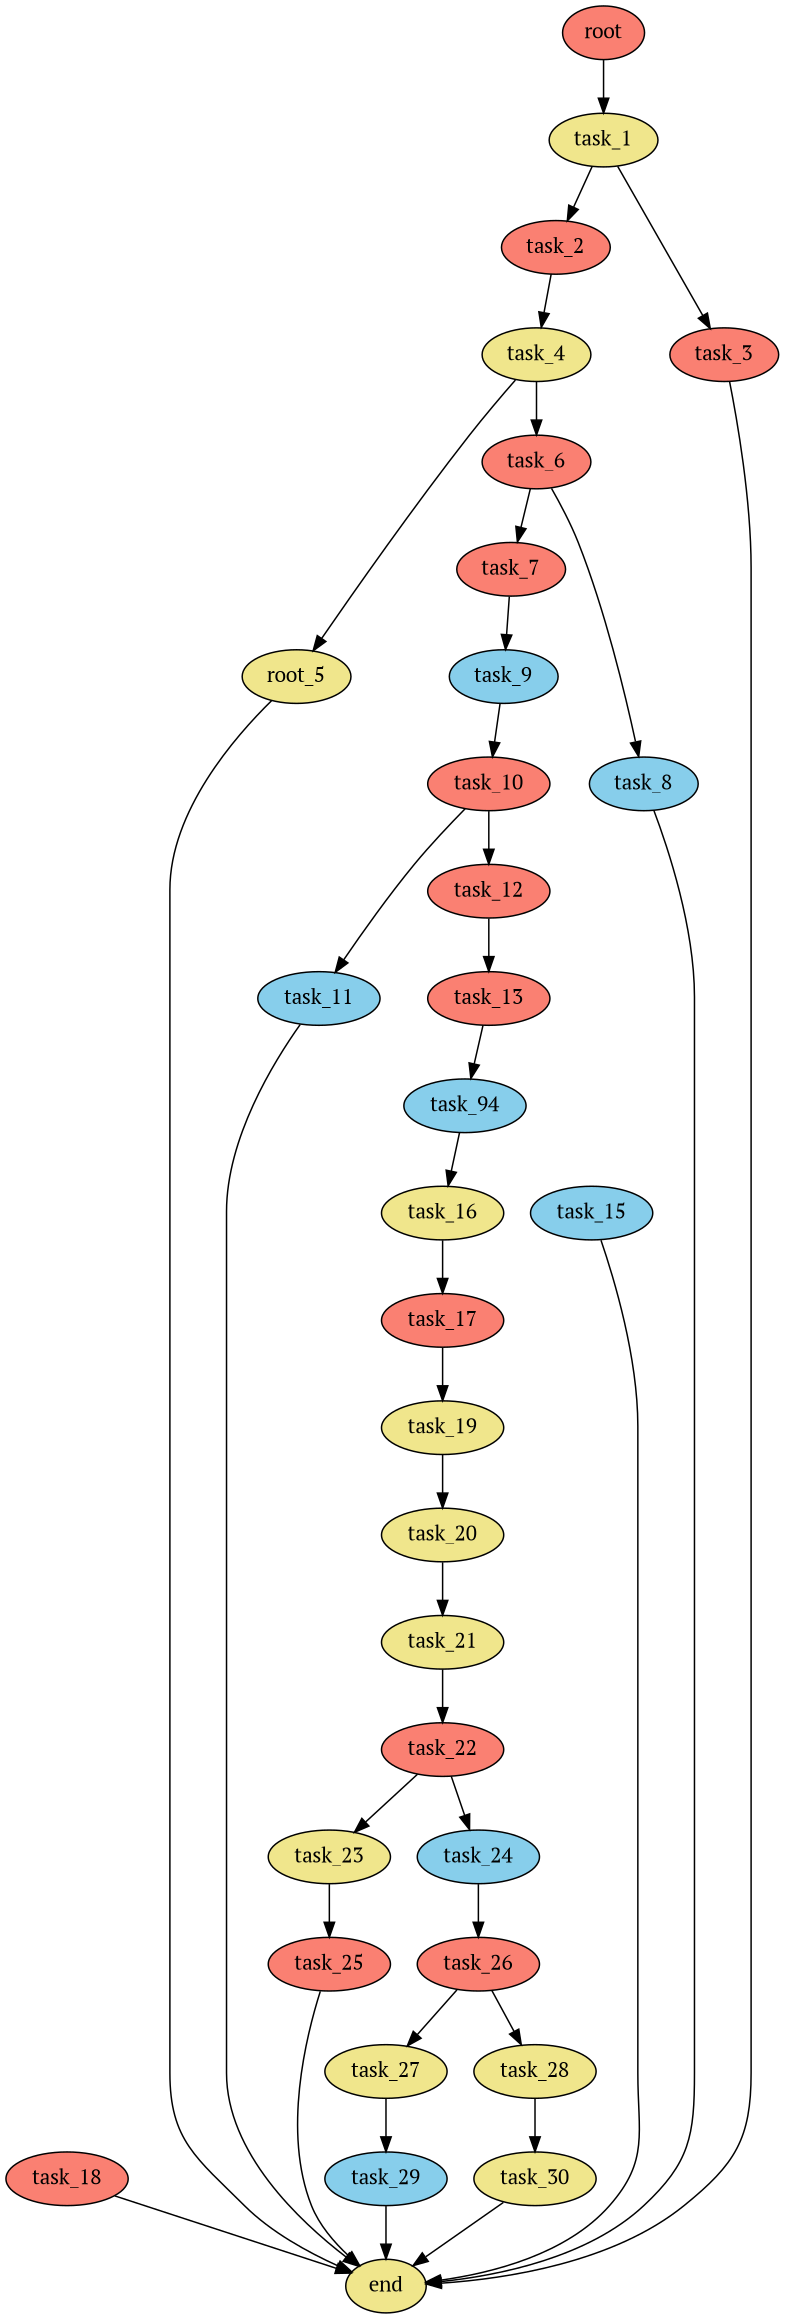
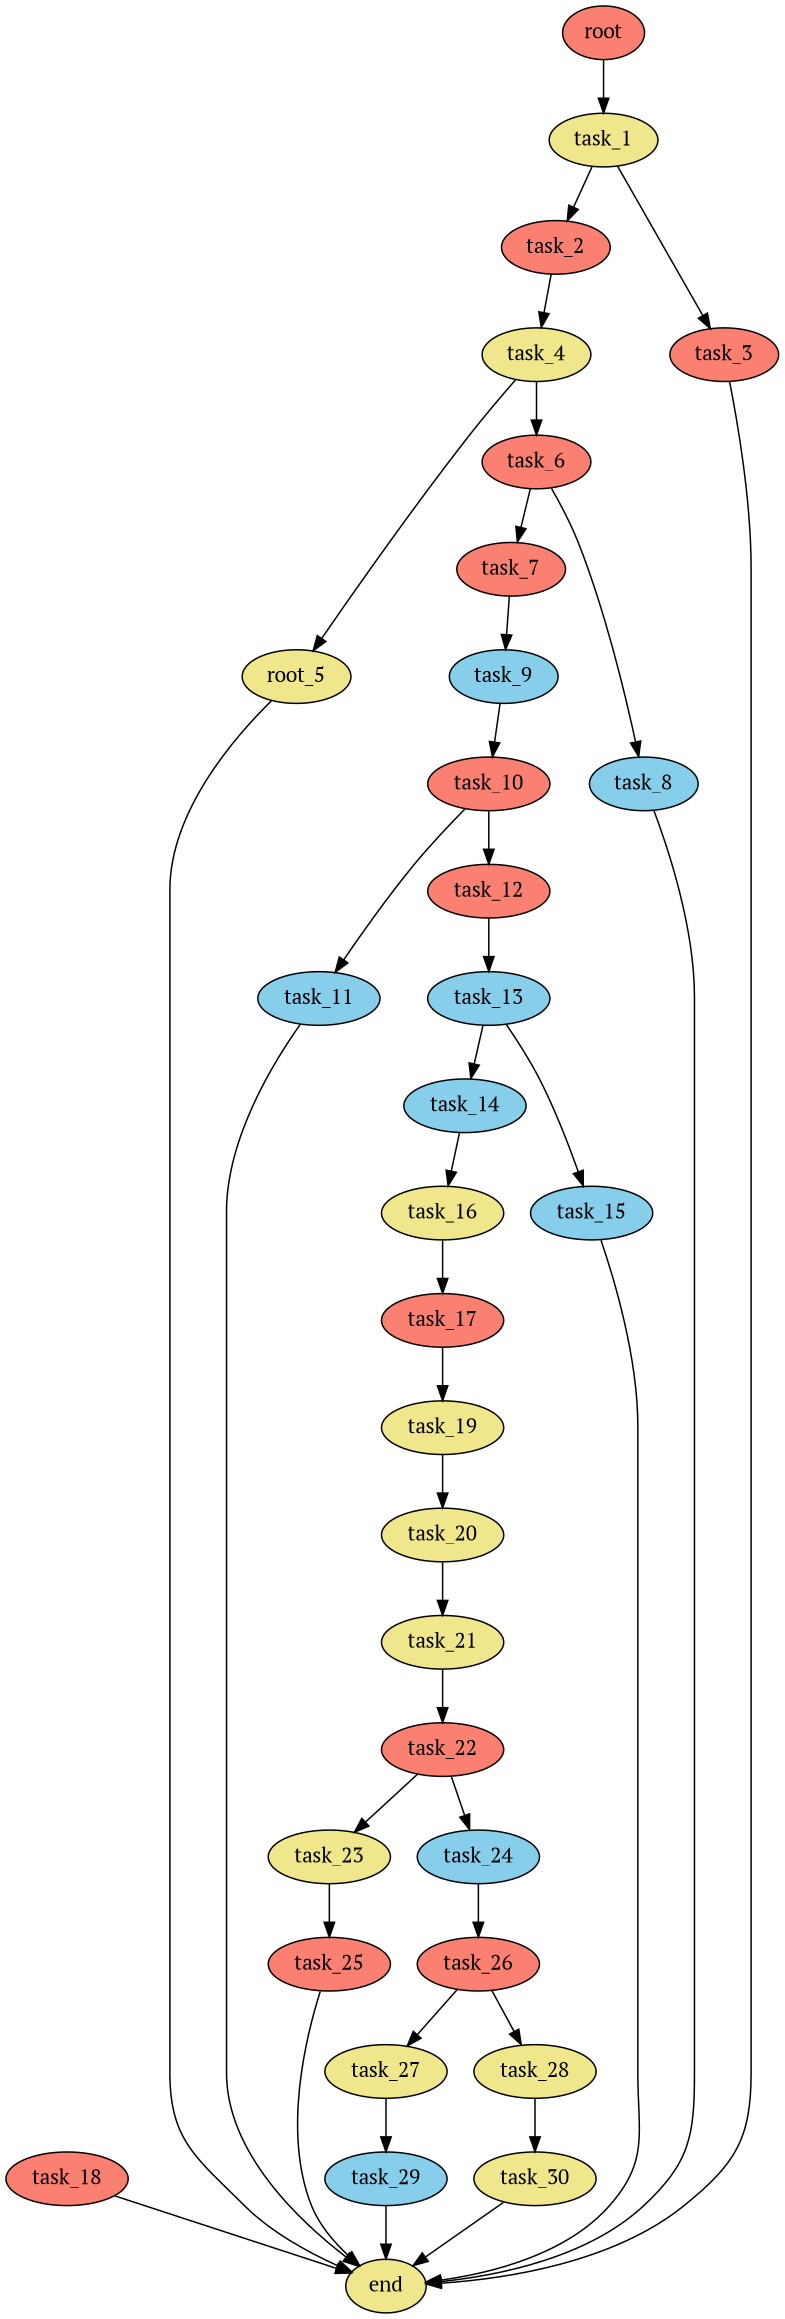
(489, 998) -> (489, 998)
none -> (548, 1096)
(465, 1106) -> (465, 1106)
